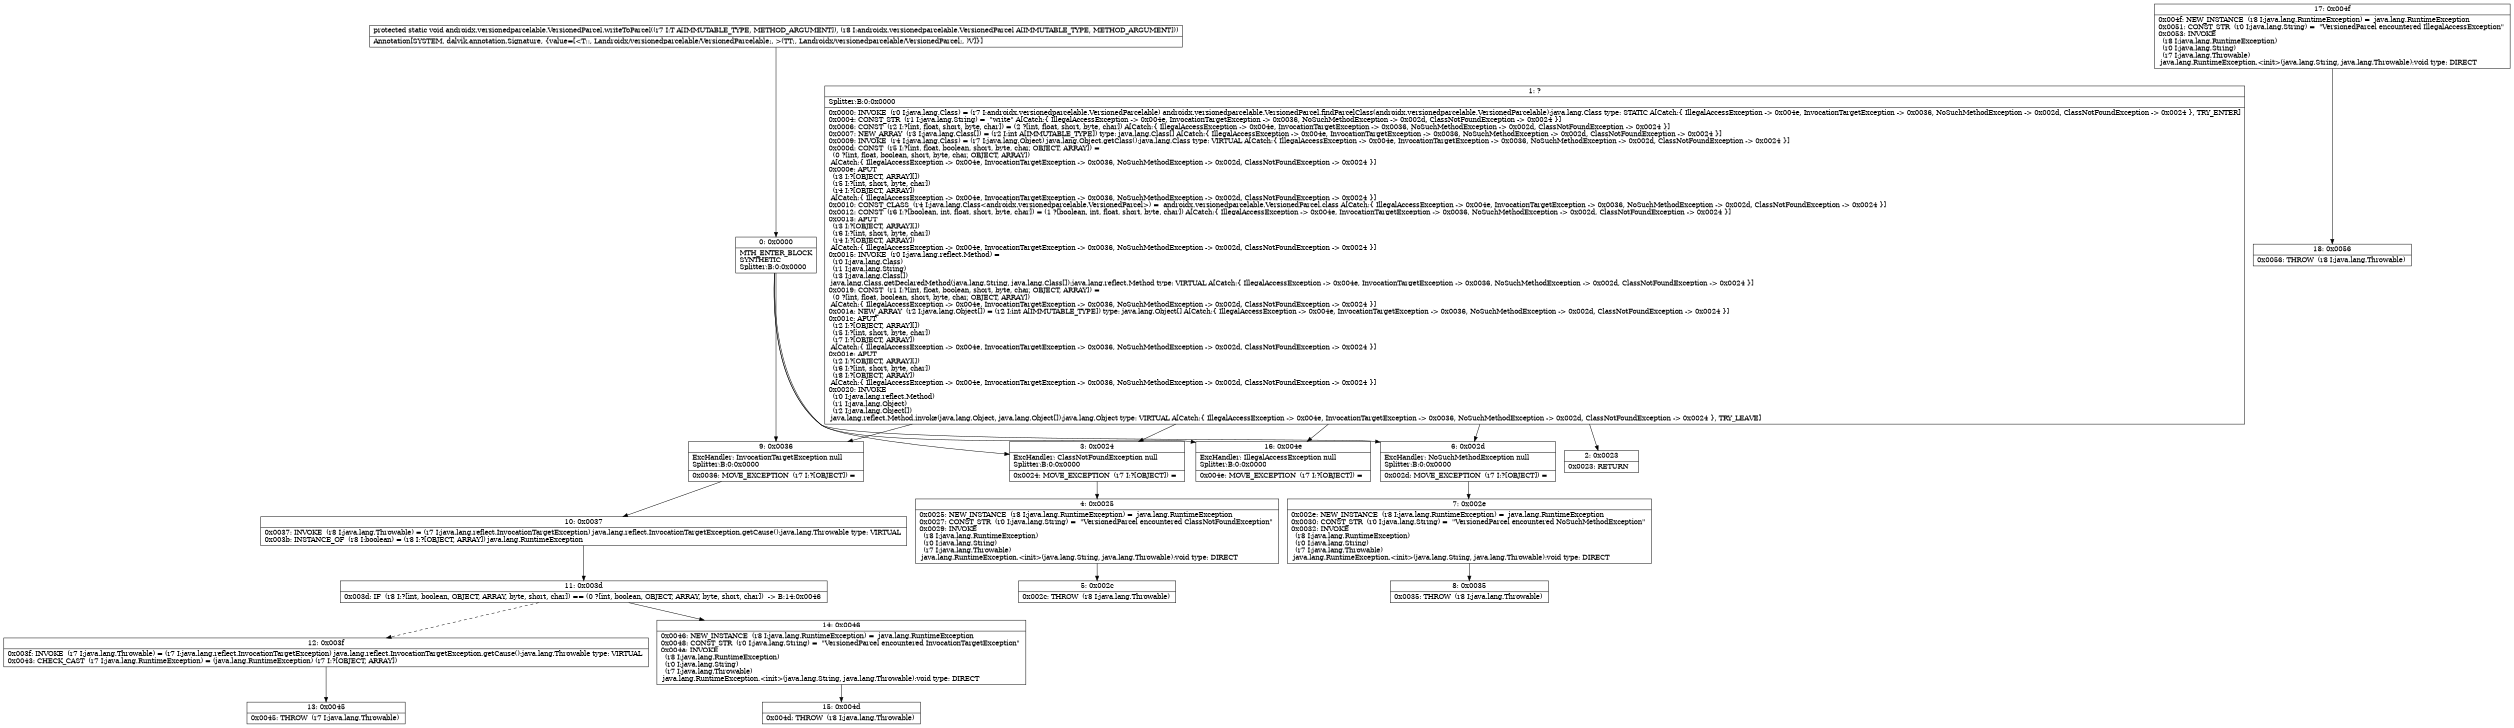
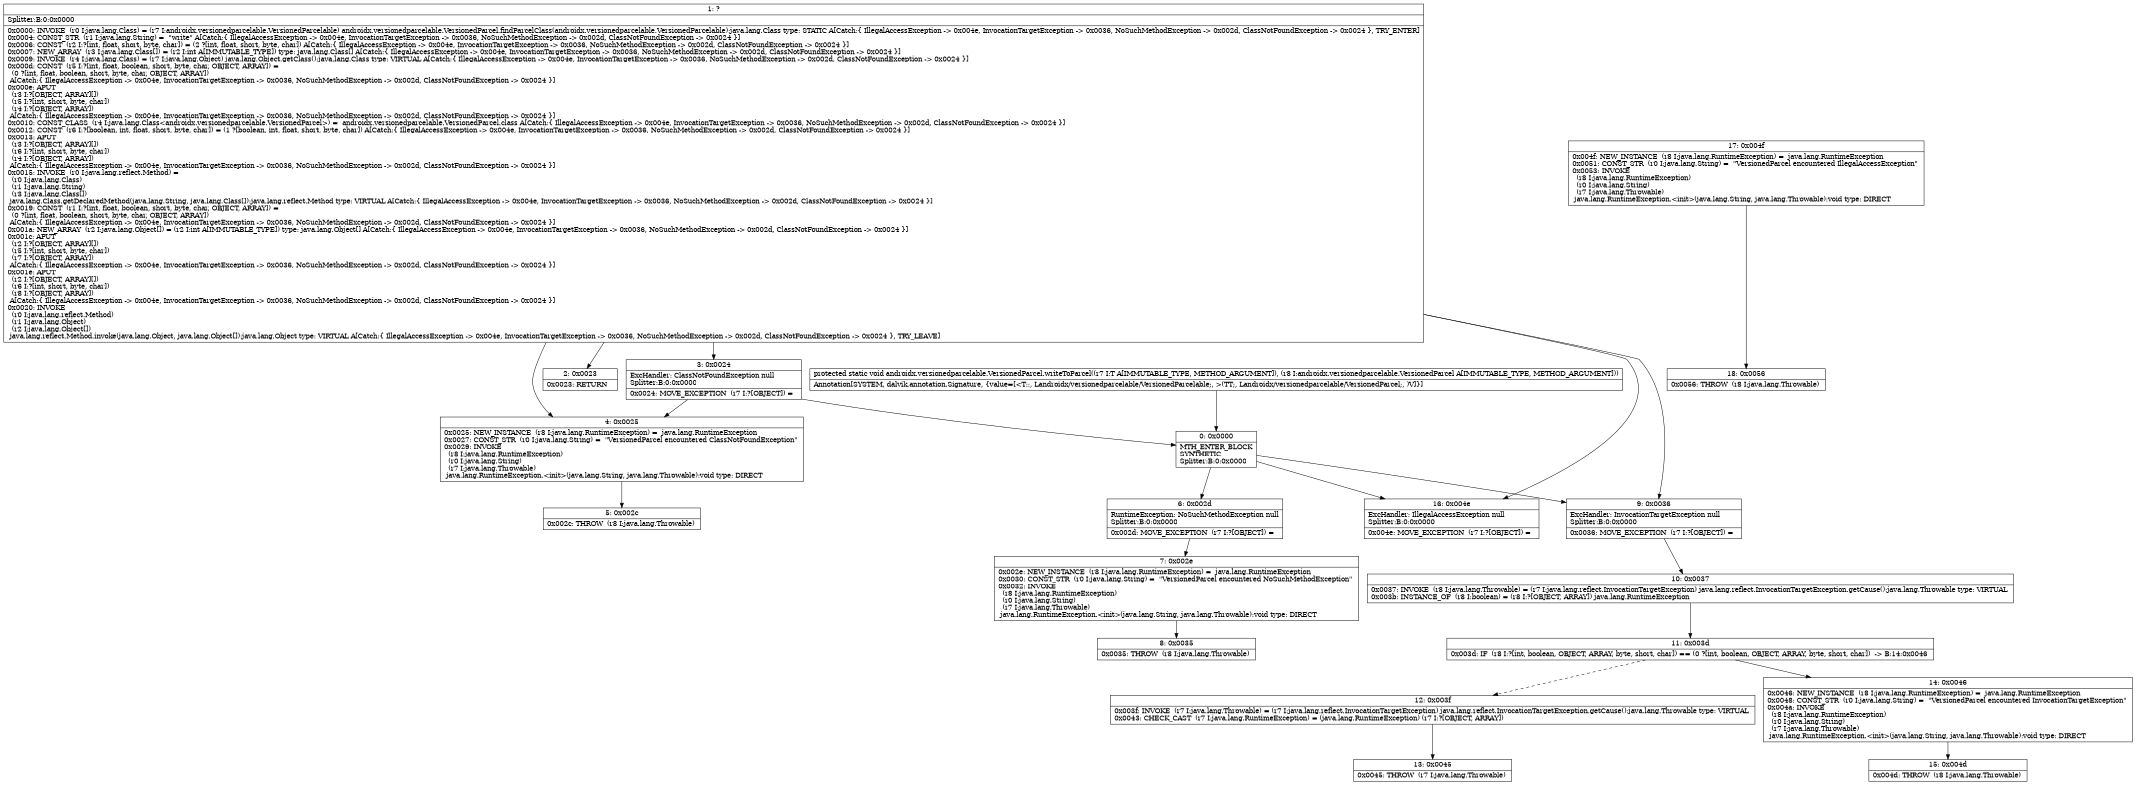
(1478, 431) -> (533, 379)
(874, 439) -> (986, 425)
(1457, 458) -> (1195, 515)
